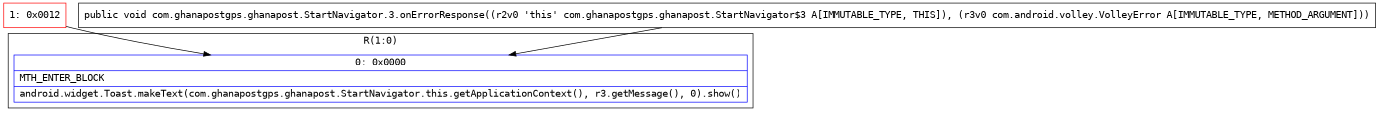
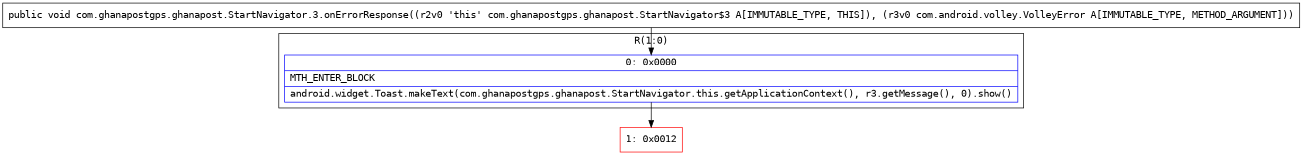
(135, 41) -> (651, 112)
